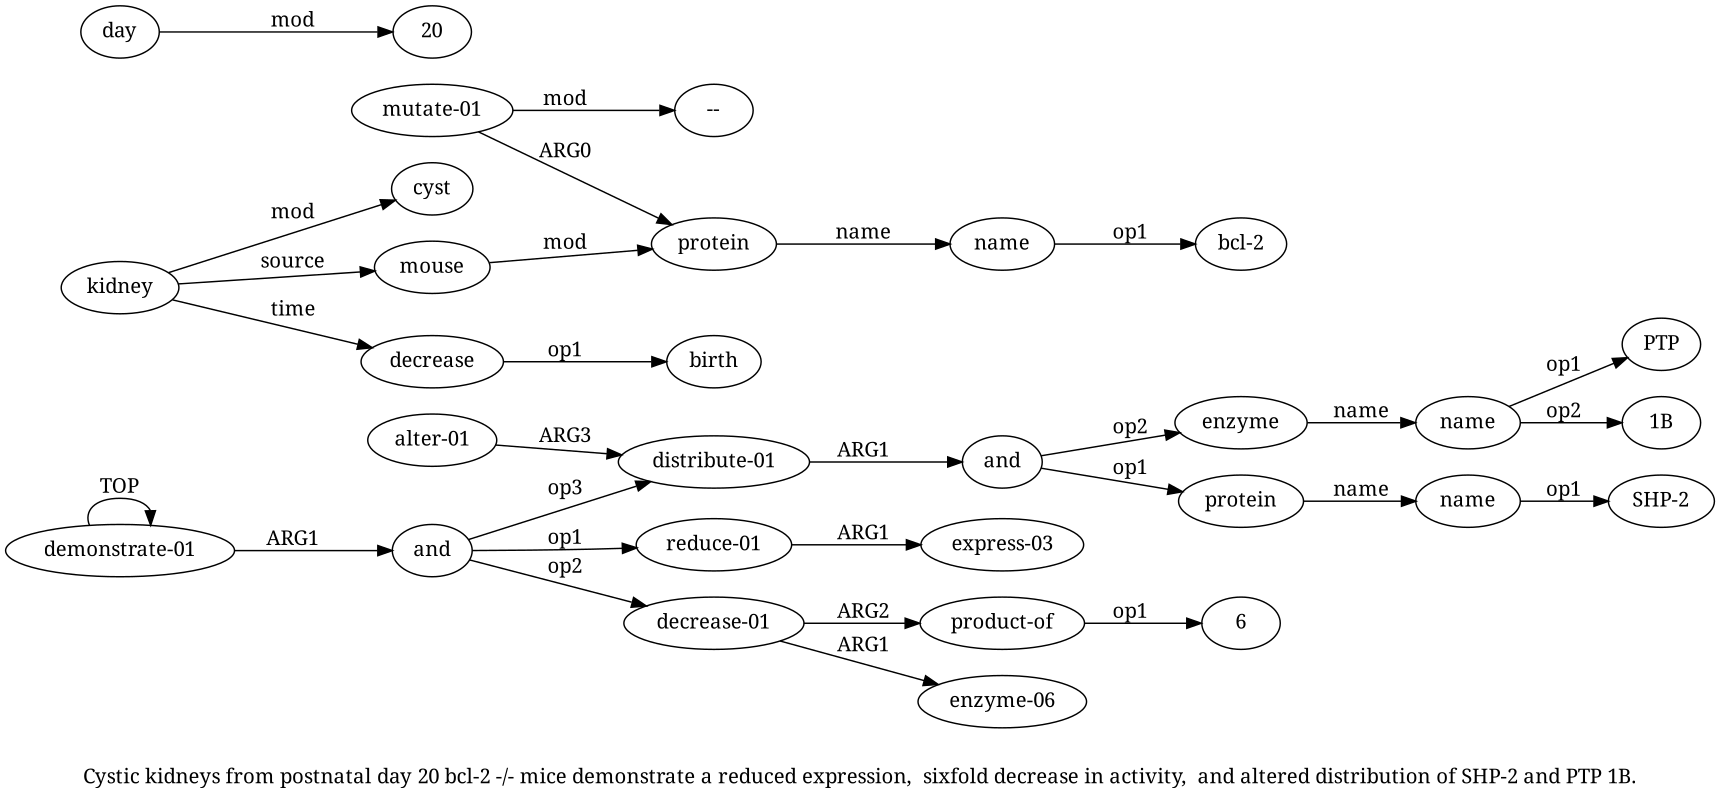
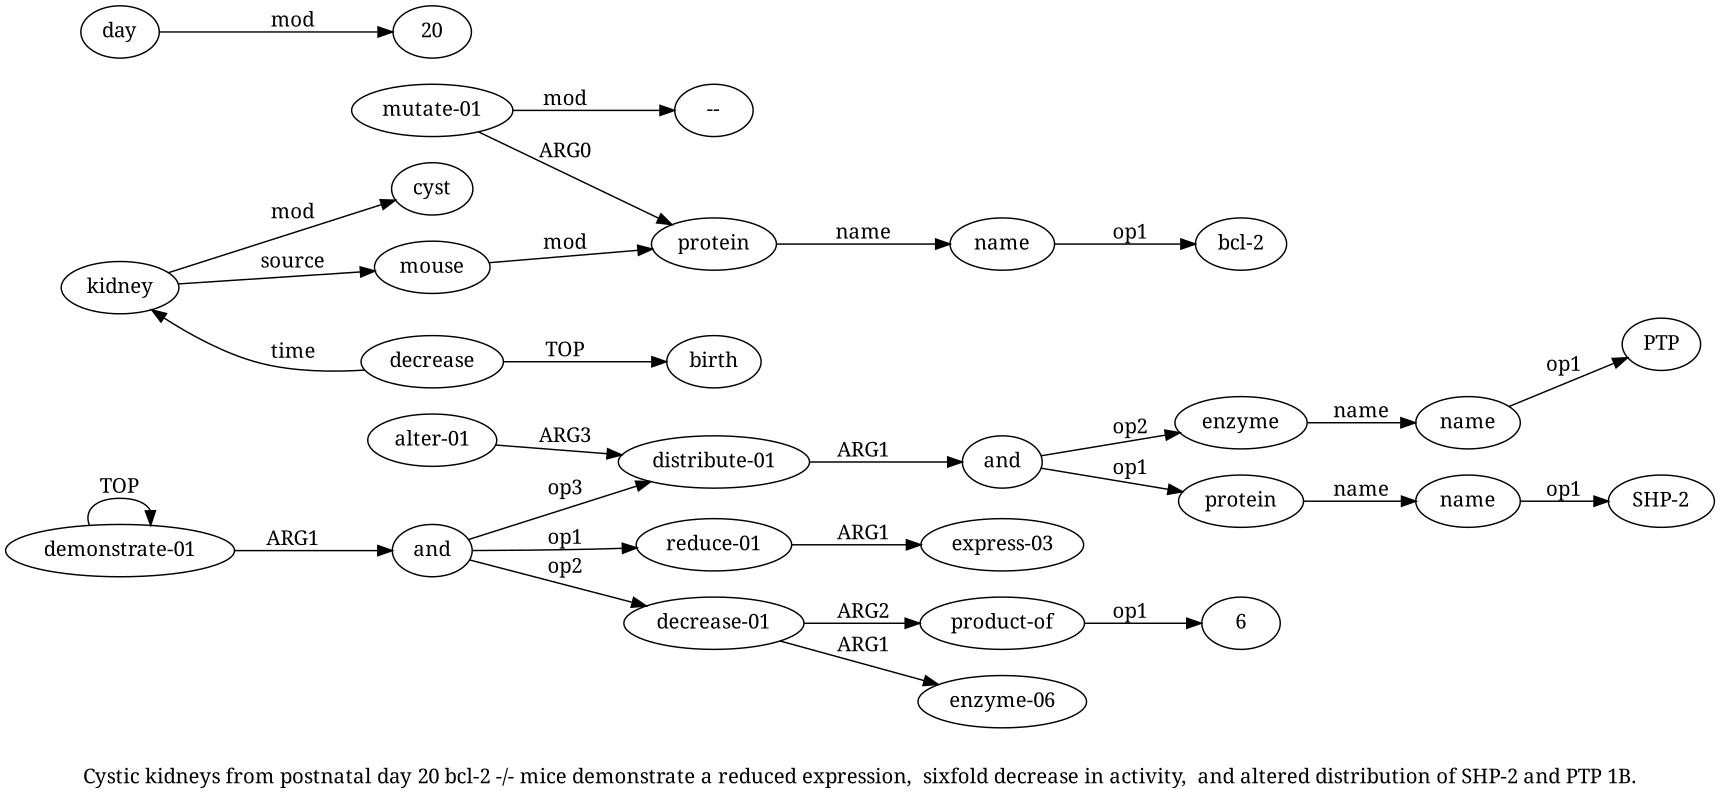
(265, 322) -> (259, 363)
(566, 351) -> (566, 351)
(1661, 423) -> none
